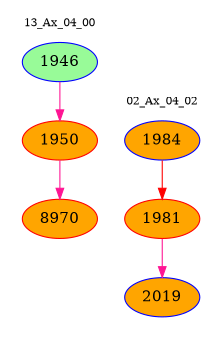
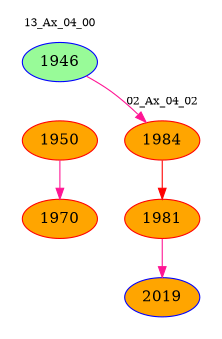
(60, 96) -> (122, 100)
(162, 140) -> (162, 140)
(60, 219) -> (60, 219)
